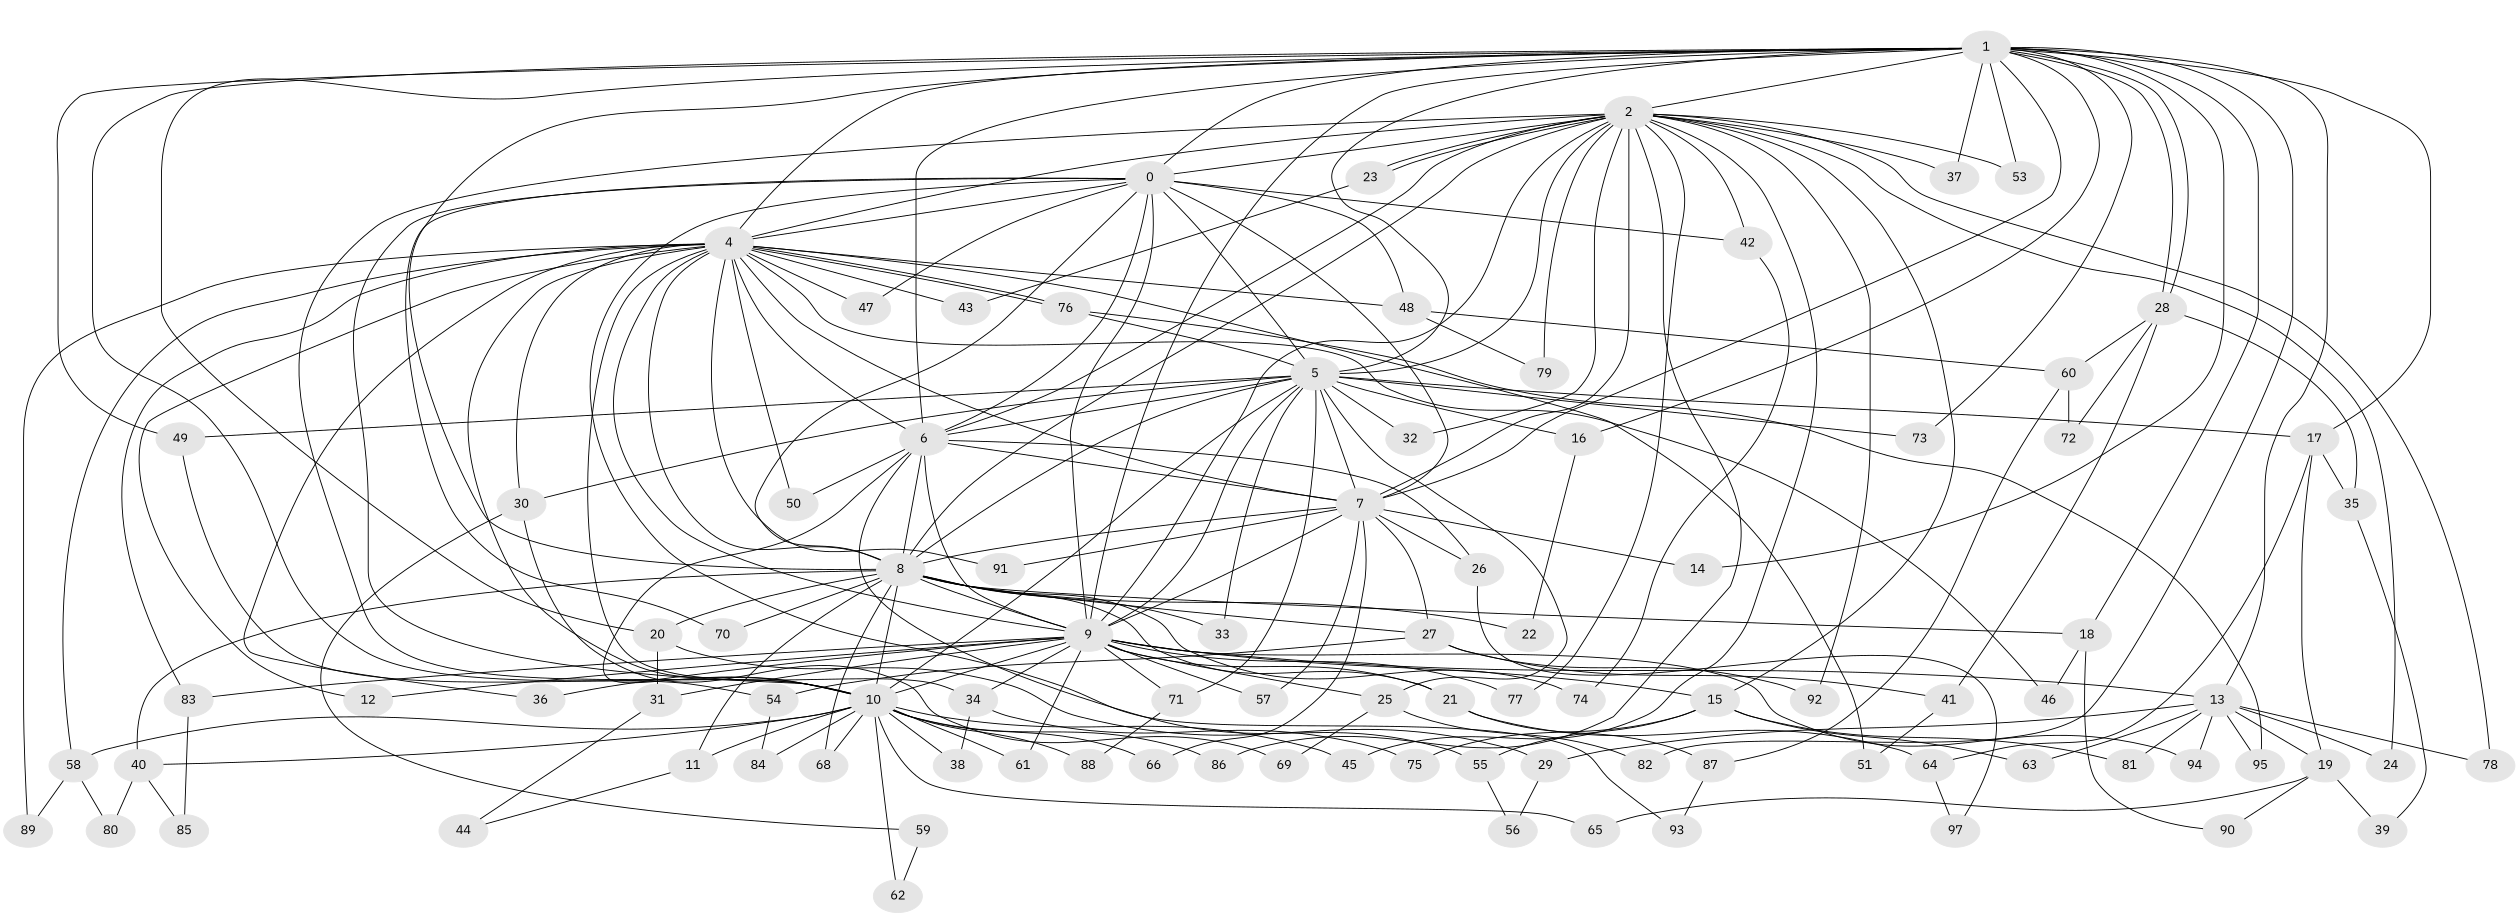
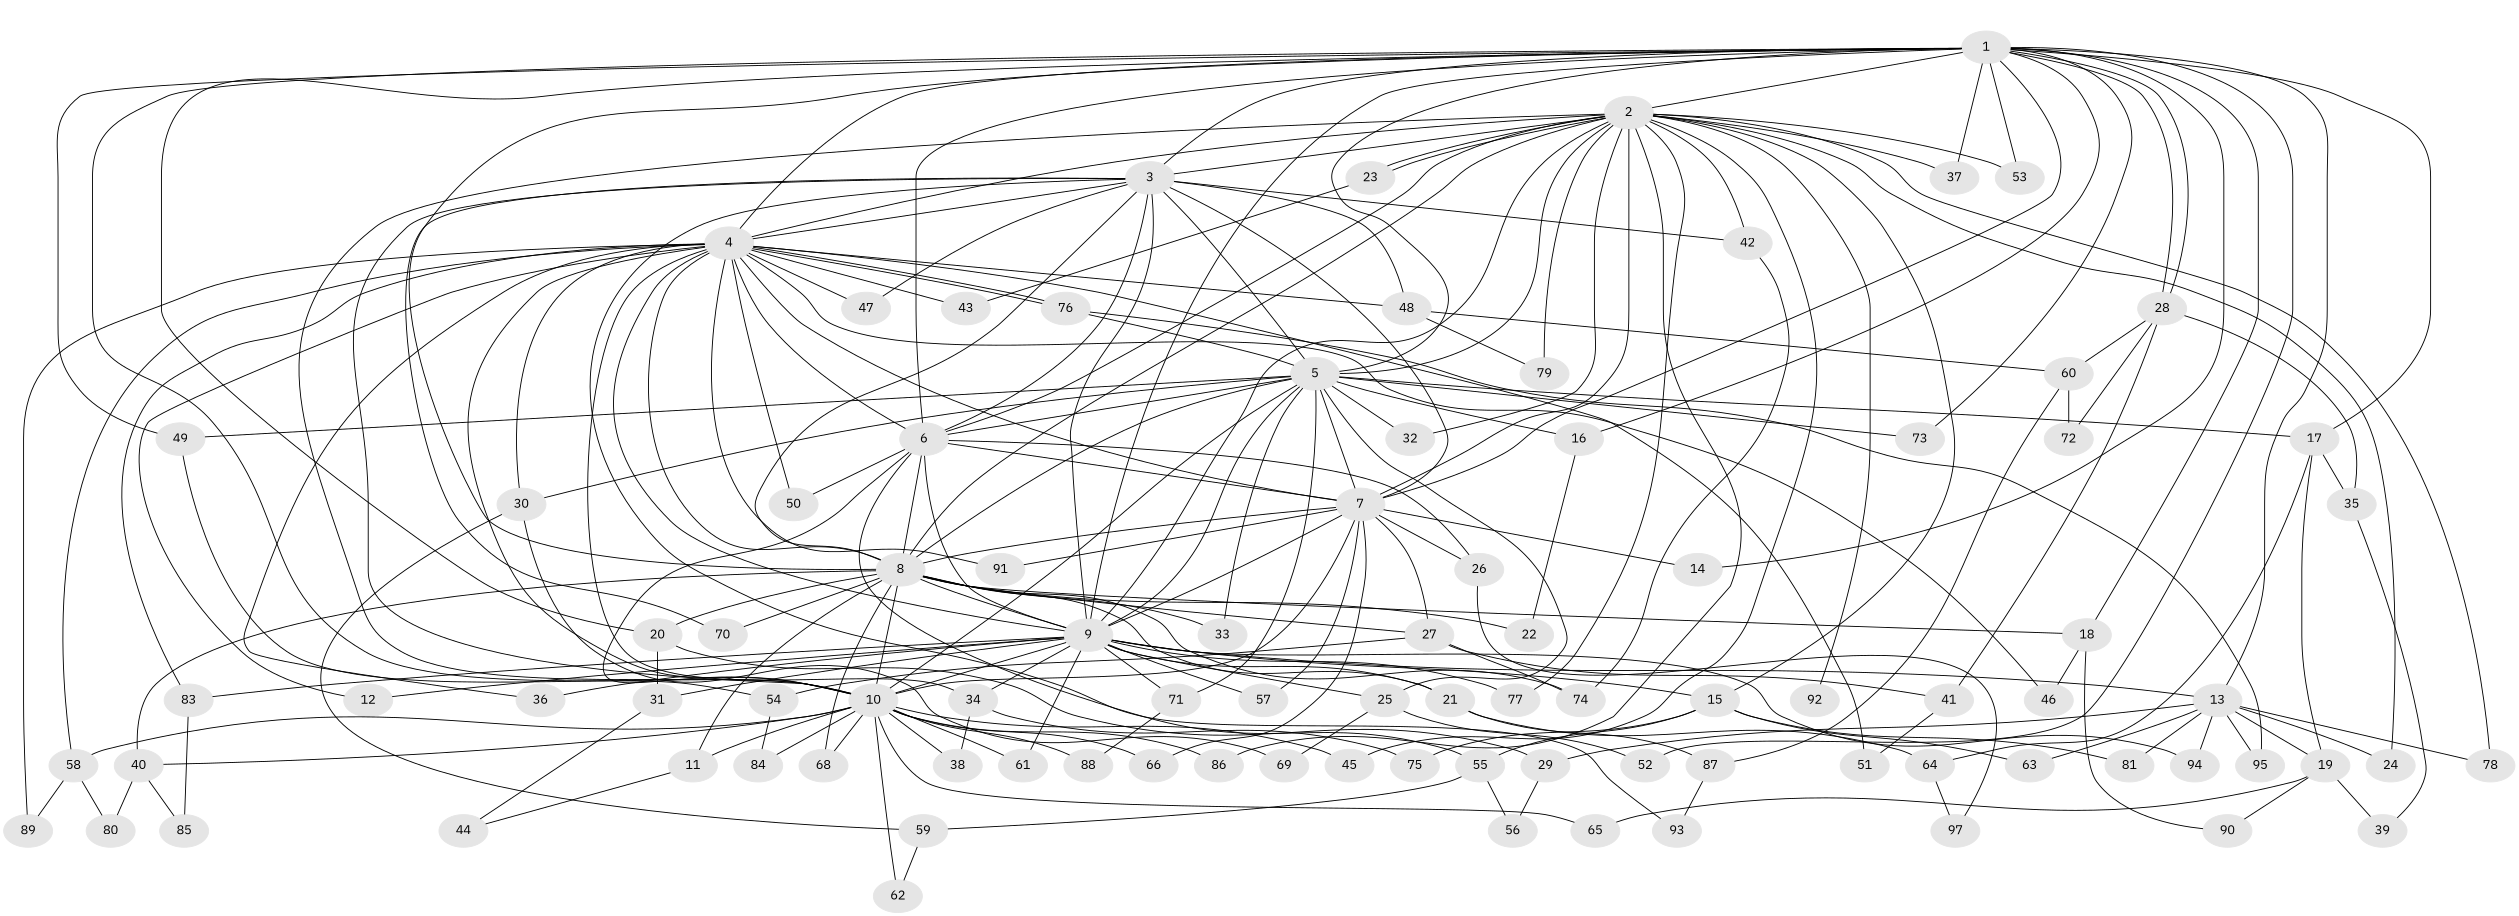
(1150, 178) -> (1150, 178)
(1622, 668) -> (1506, 667)
none -> (1160, 673)
(1645, 766) -> (1645, 766)
none -> (1206, 813)
